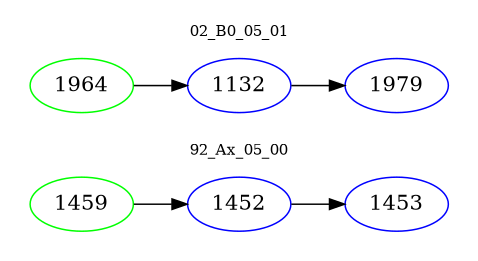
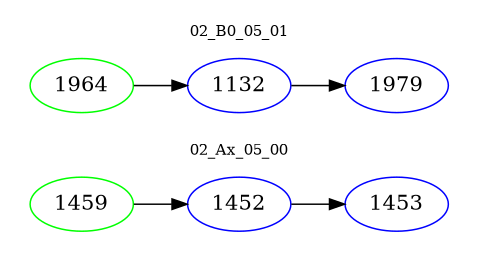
(239, 151) -> (239, 151)
